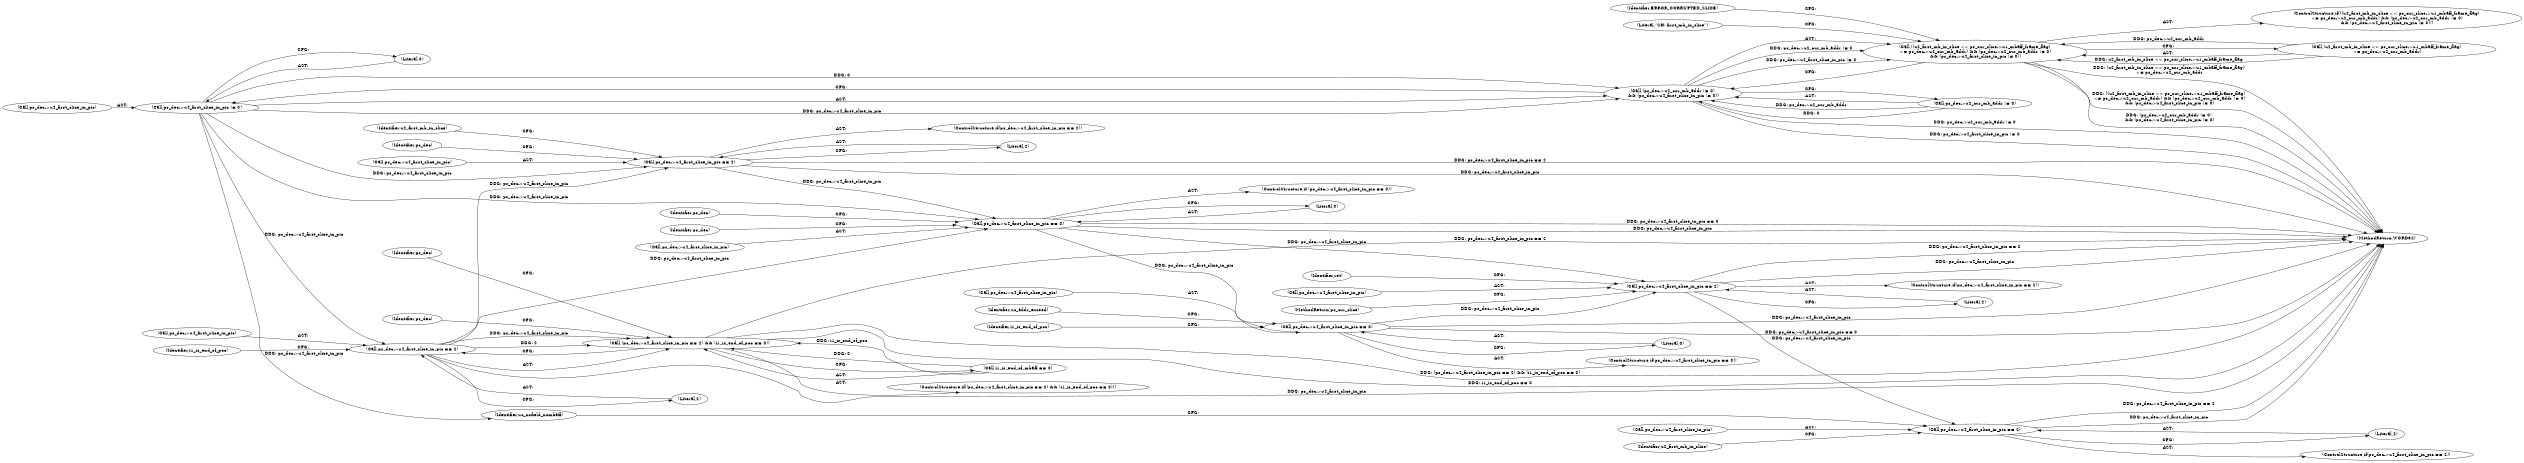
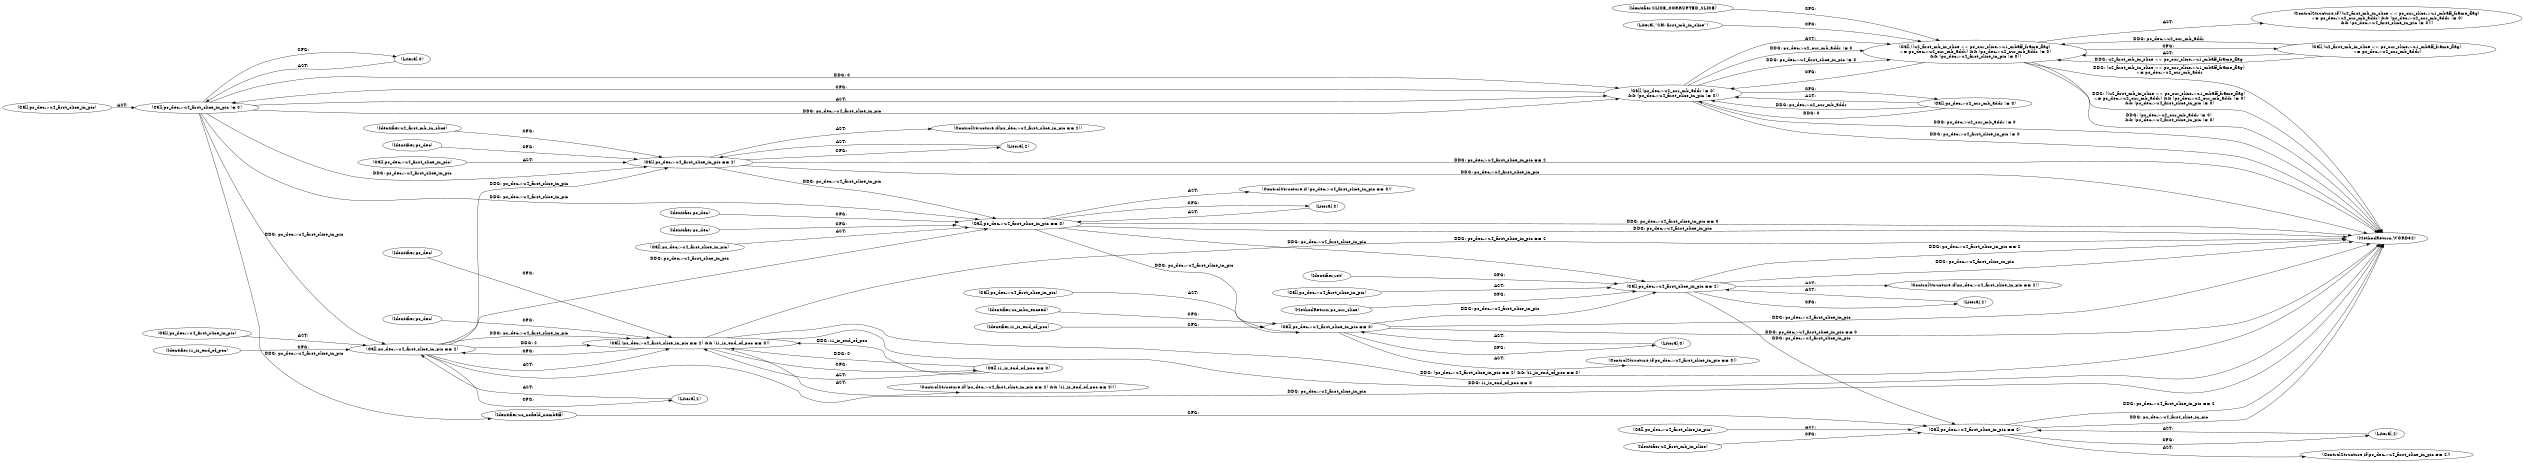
(1673, 8) -> (1673, 8)
(1018, 310) -> (1018, 310)
(1018, 368) -> (1018, 368)
